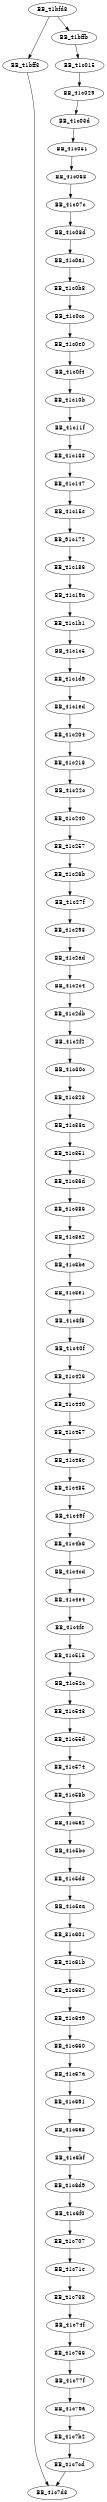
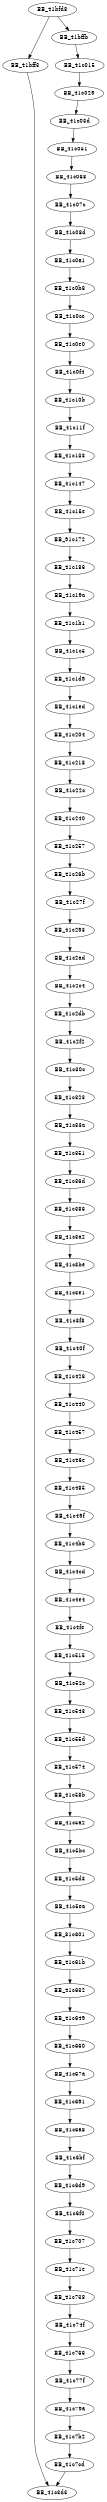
(52, 2493) -> (52, 2493)
